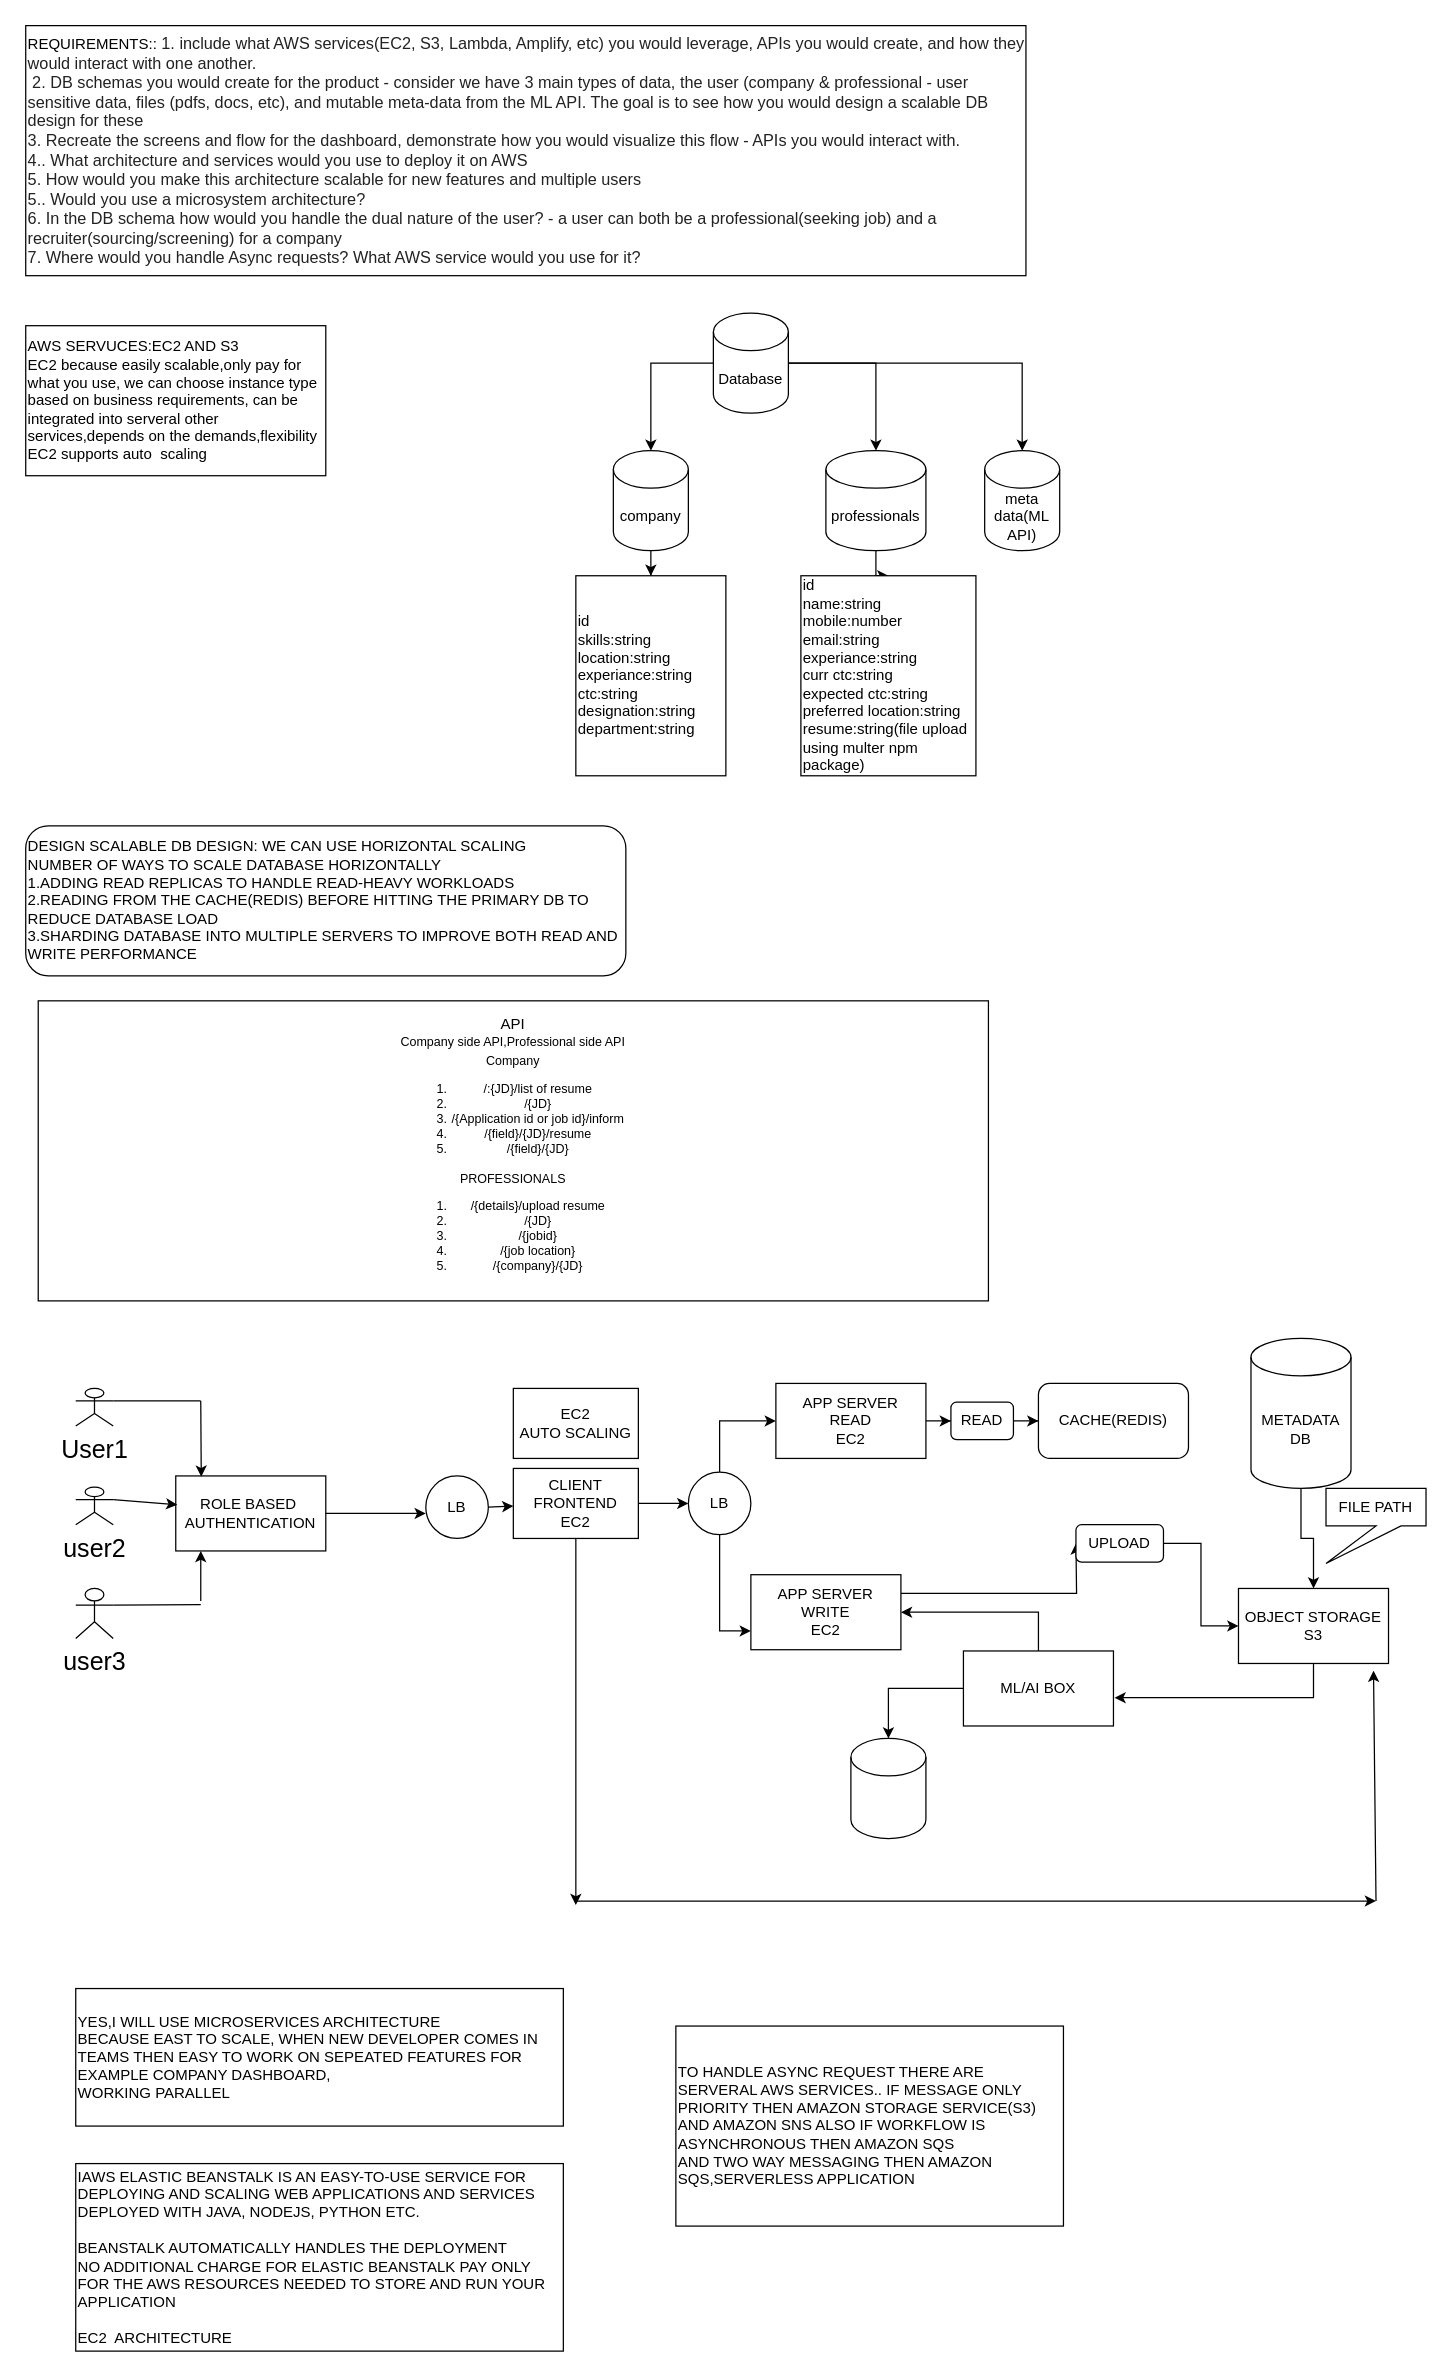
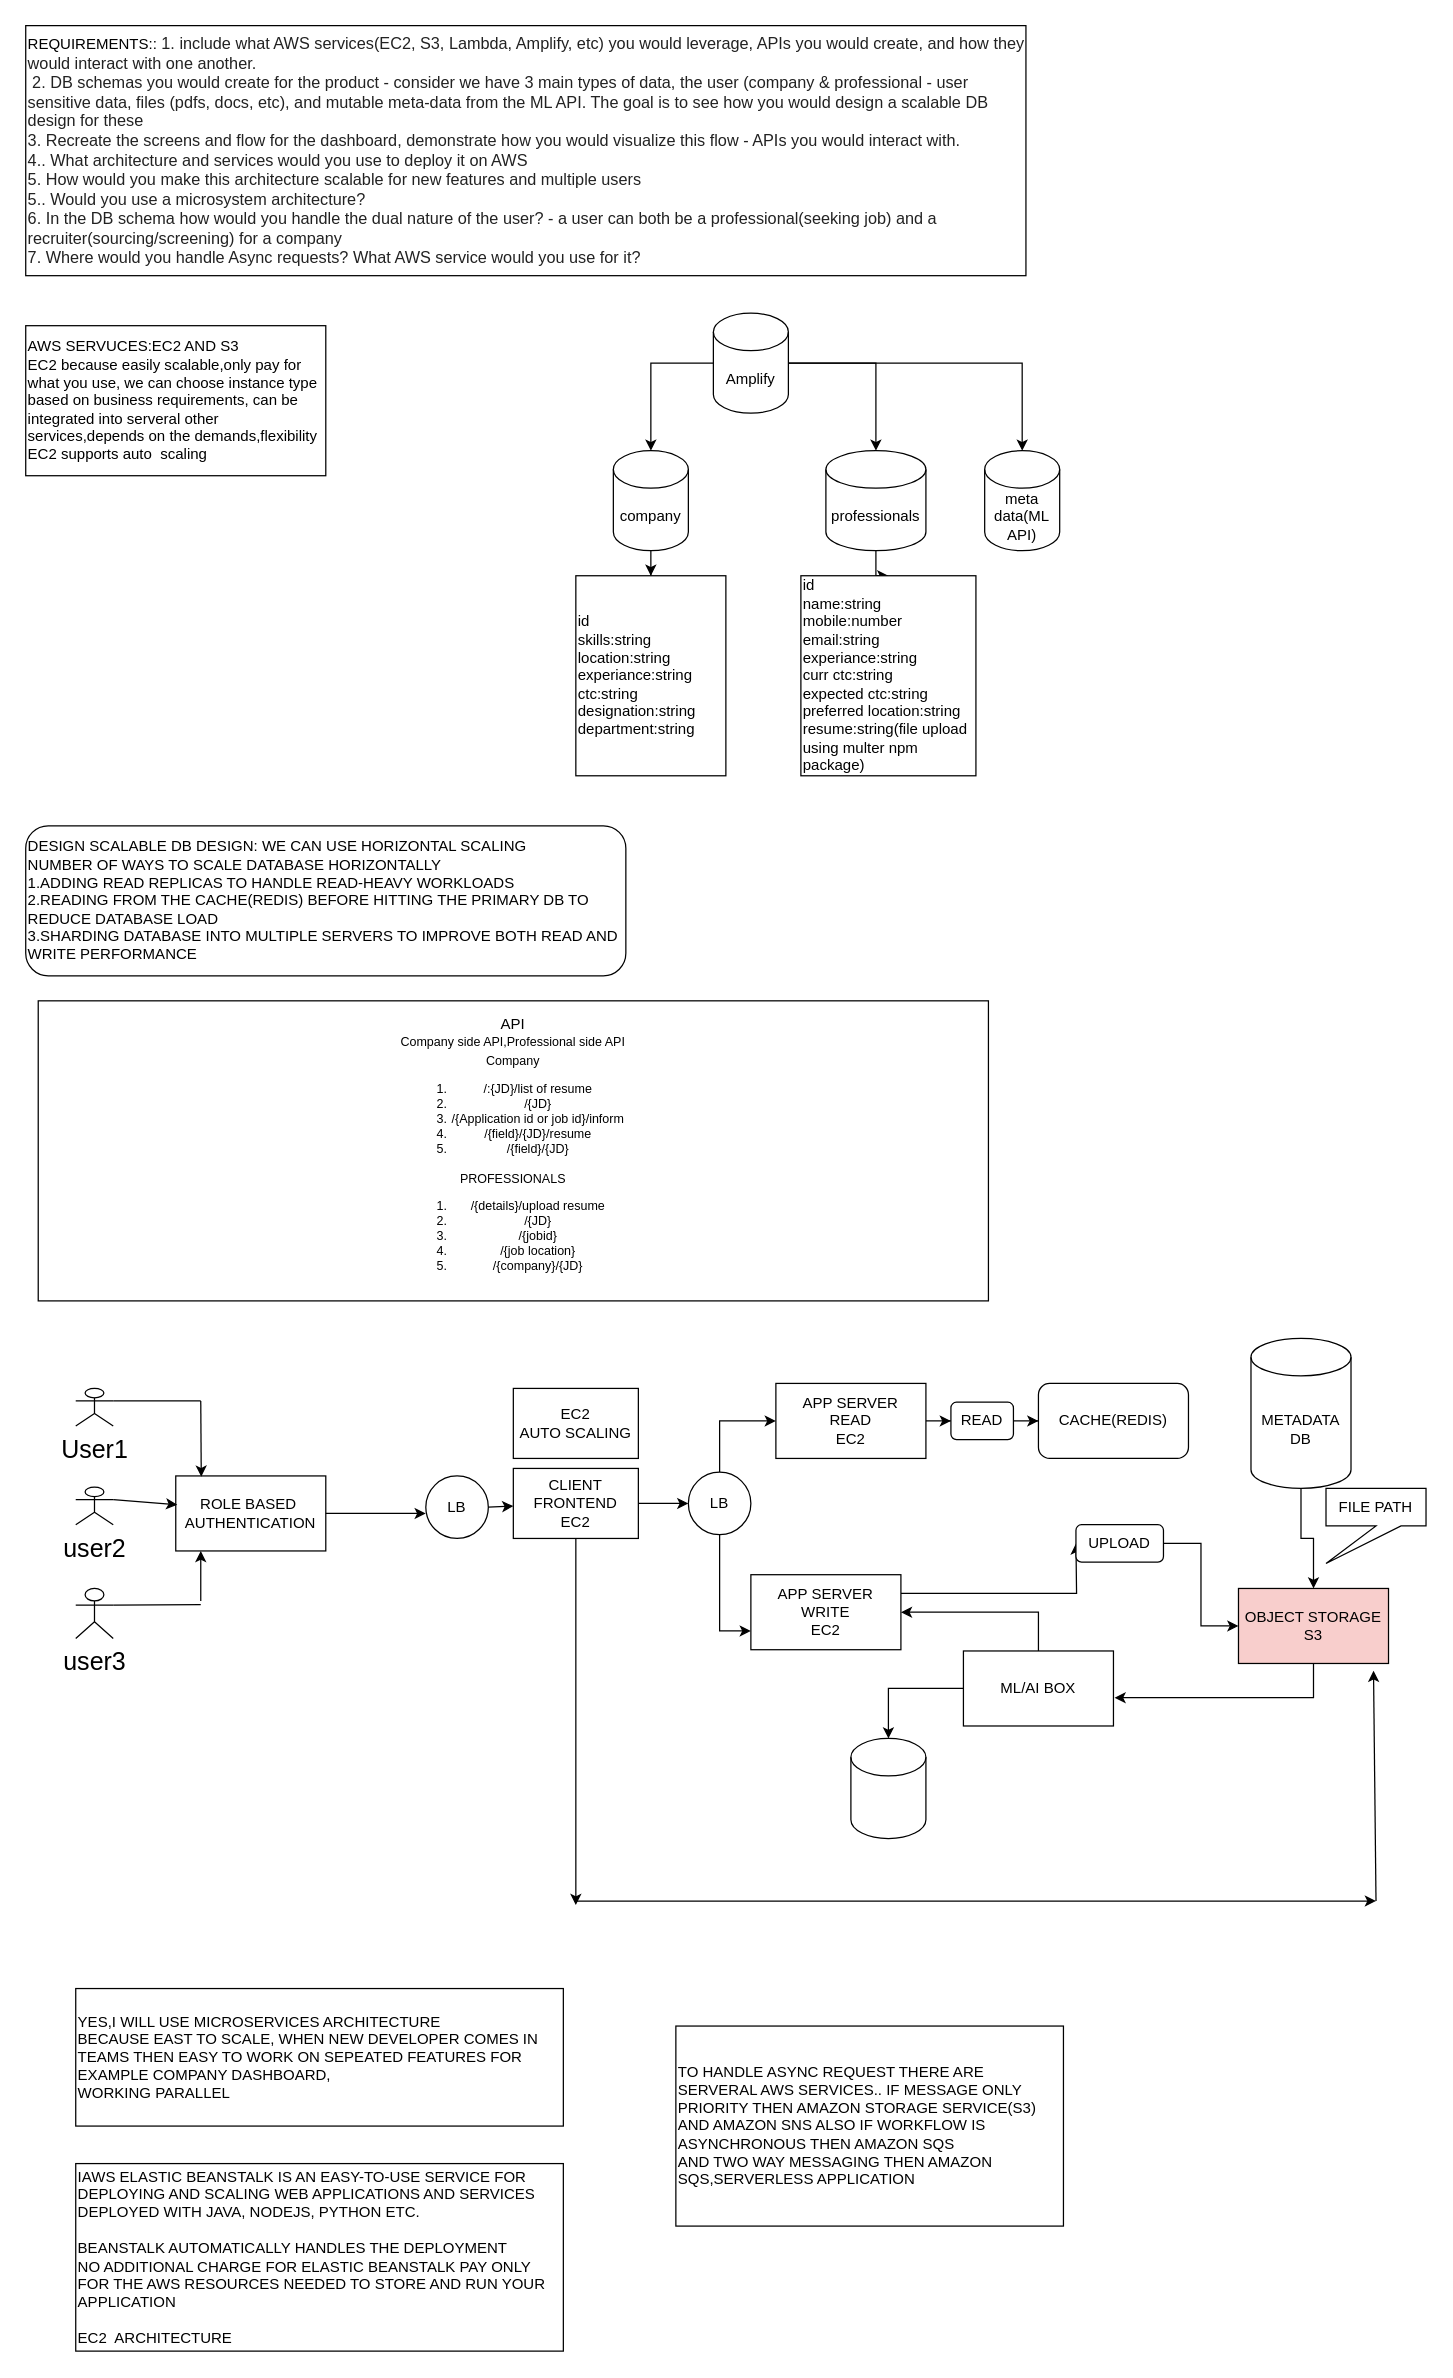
(751, 379) -> (751, 379)
(1313, 1626) -> (1313, 1626)
